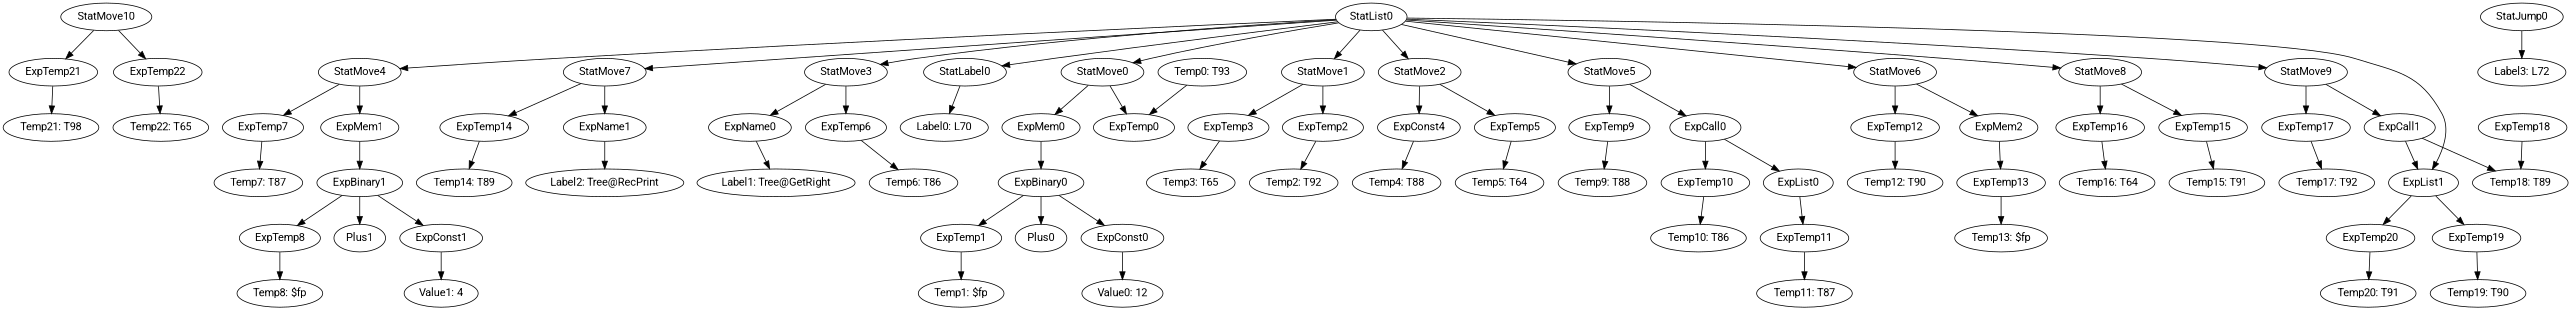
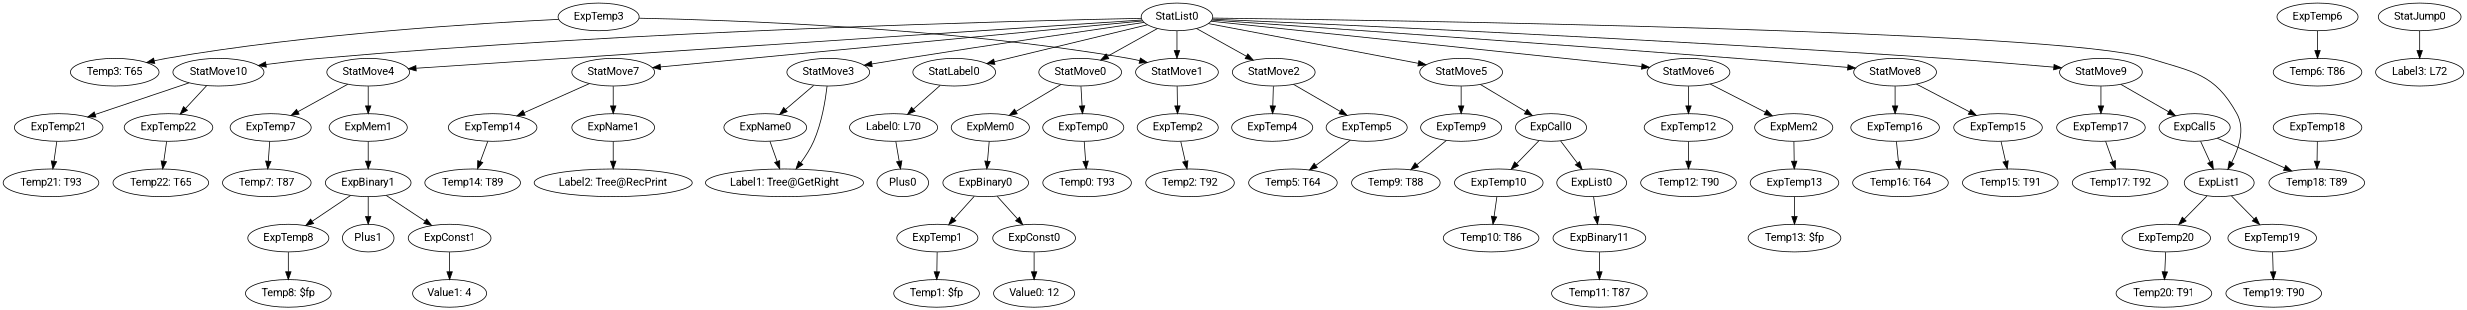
none -> (703, 33)
(846, 96) -> (819, 126)
(1171, 97) -> (1085, 151)
(1279, 98) -> (890, 30)
(51, 127) -> (51, 183)
(1419, 127) -> (1272, 127)
(2400, 127) -> (2195, 127)
(1397, 183) -> none
(1041, 207) -> (898, 151)
(1804, 238) -> (1599, 238)
